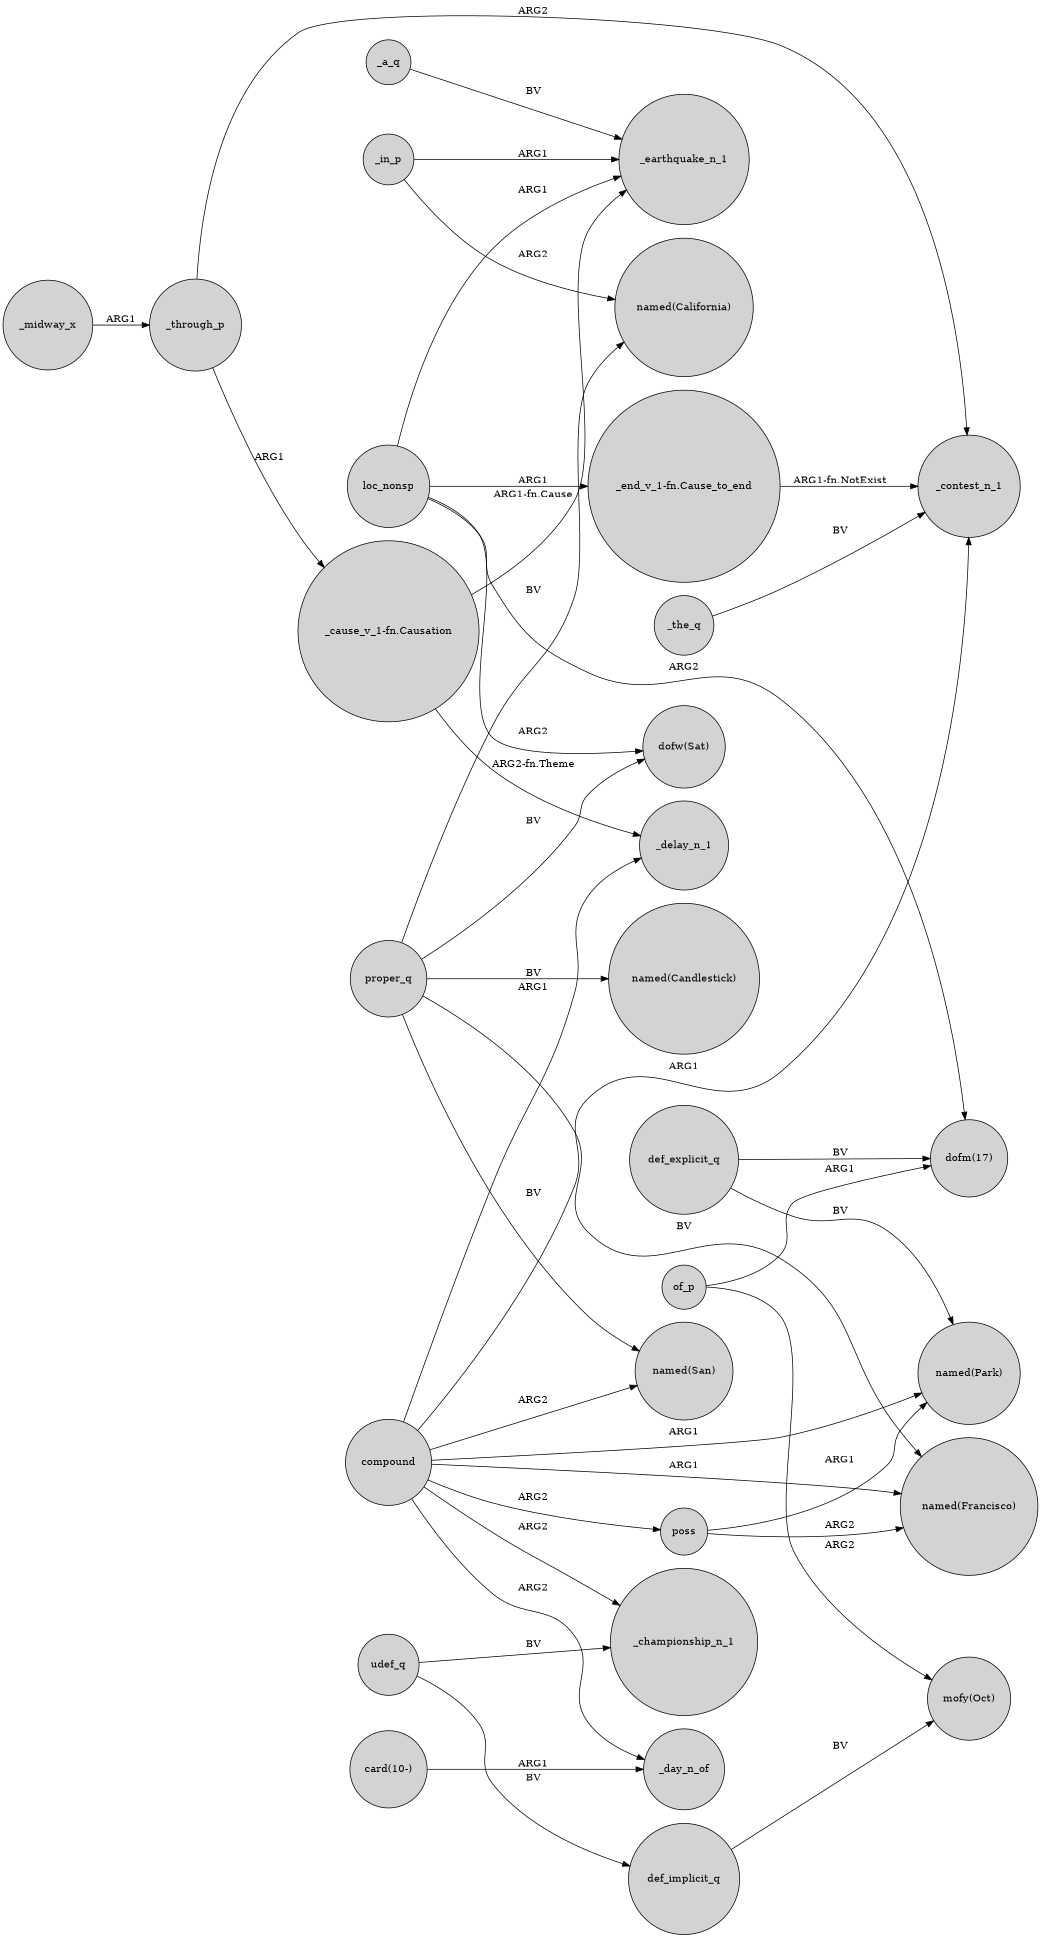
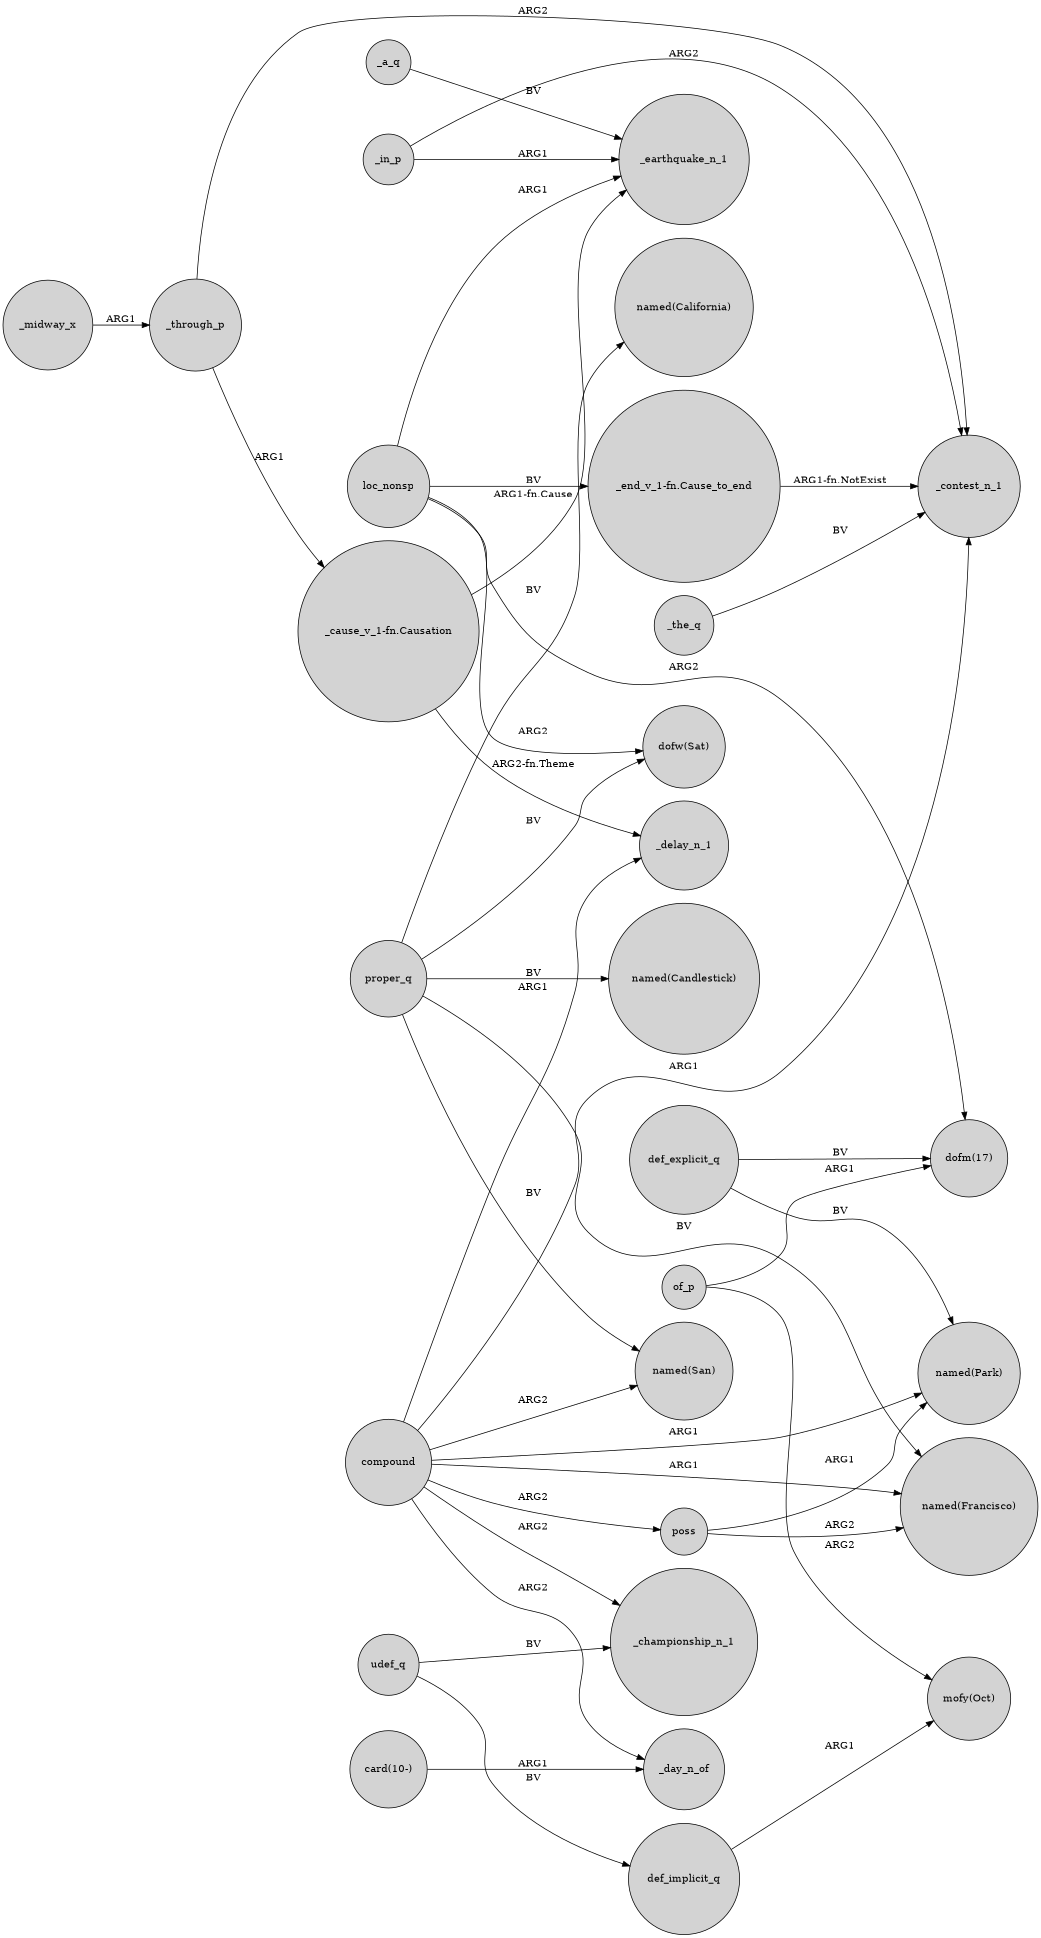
(493, 261) -> (781, 89)
(533, 481) -> (533, 481)
(840, 1746) -> (840, 1746)
